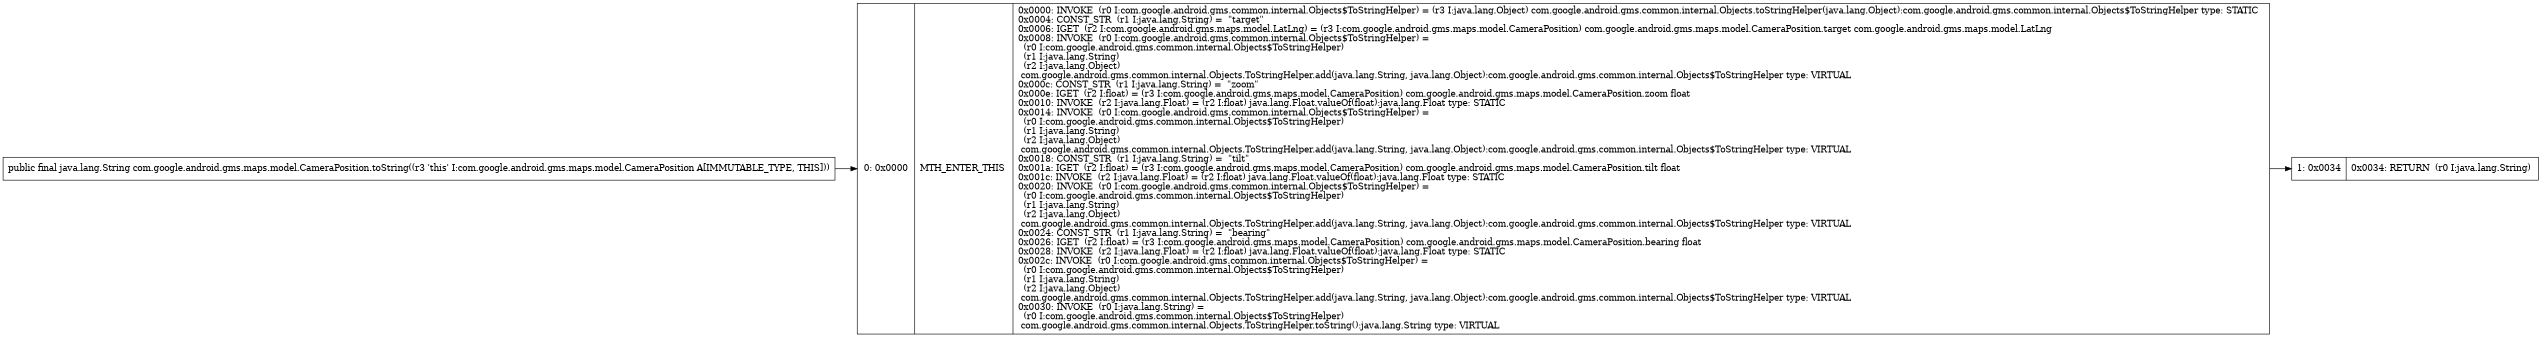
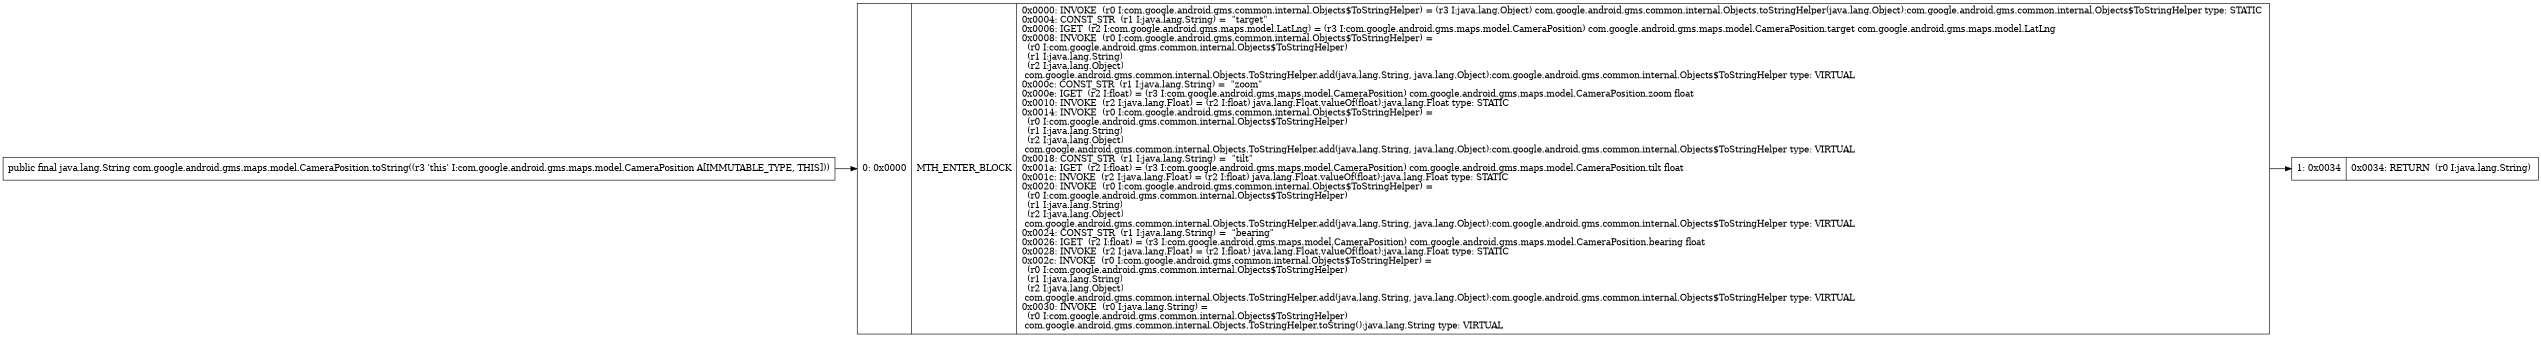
(962, 168) -> (964, 168)
